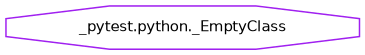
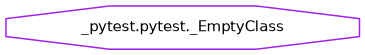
(183, 28) -> (183, 28)
